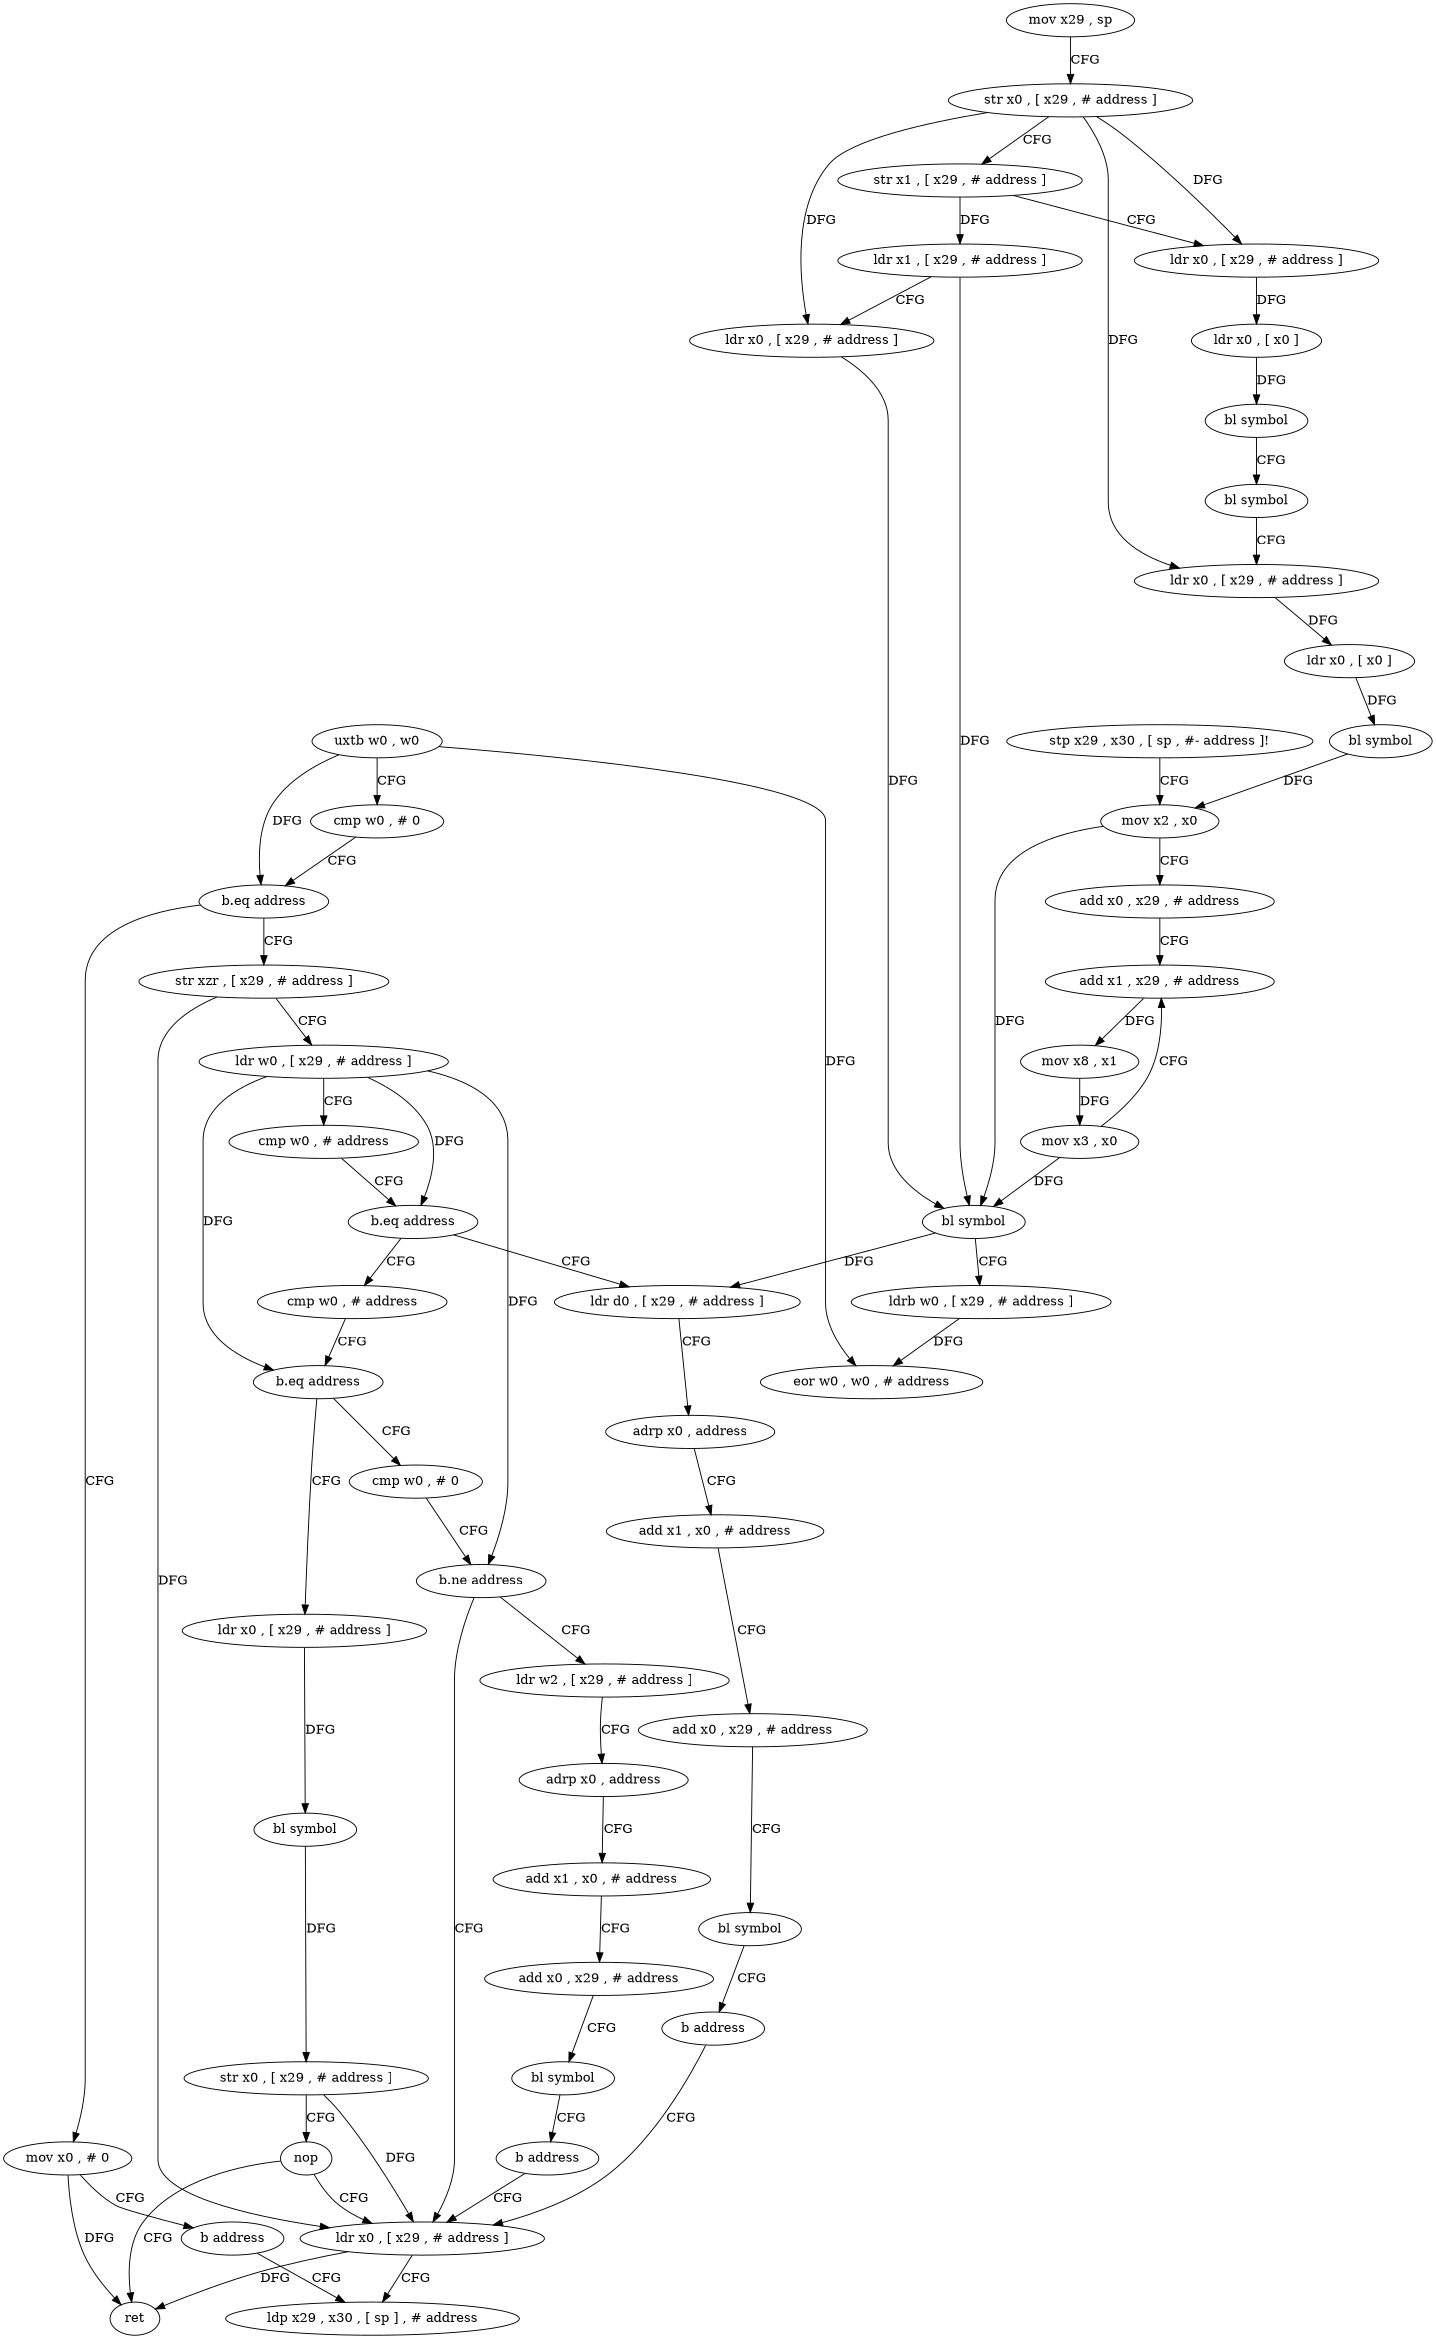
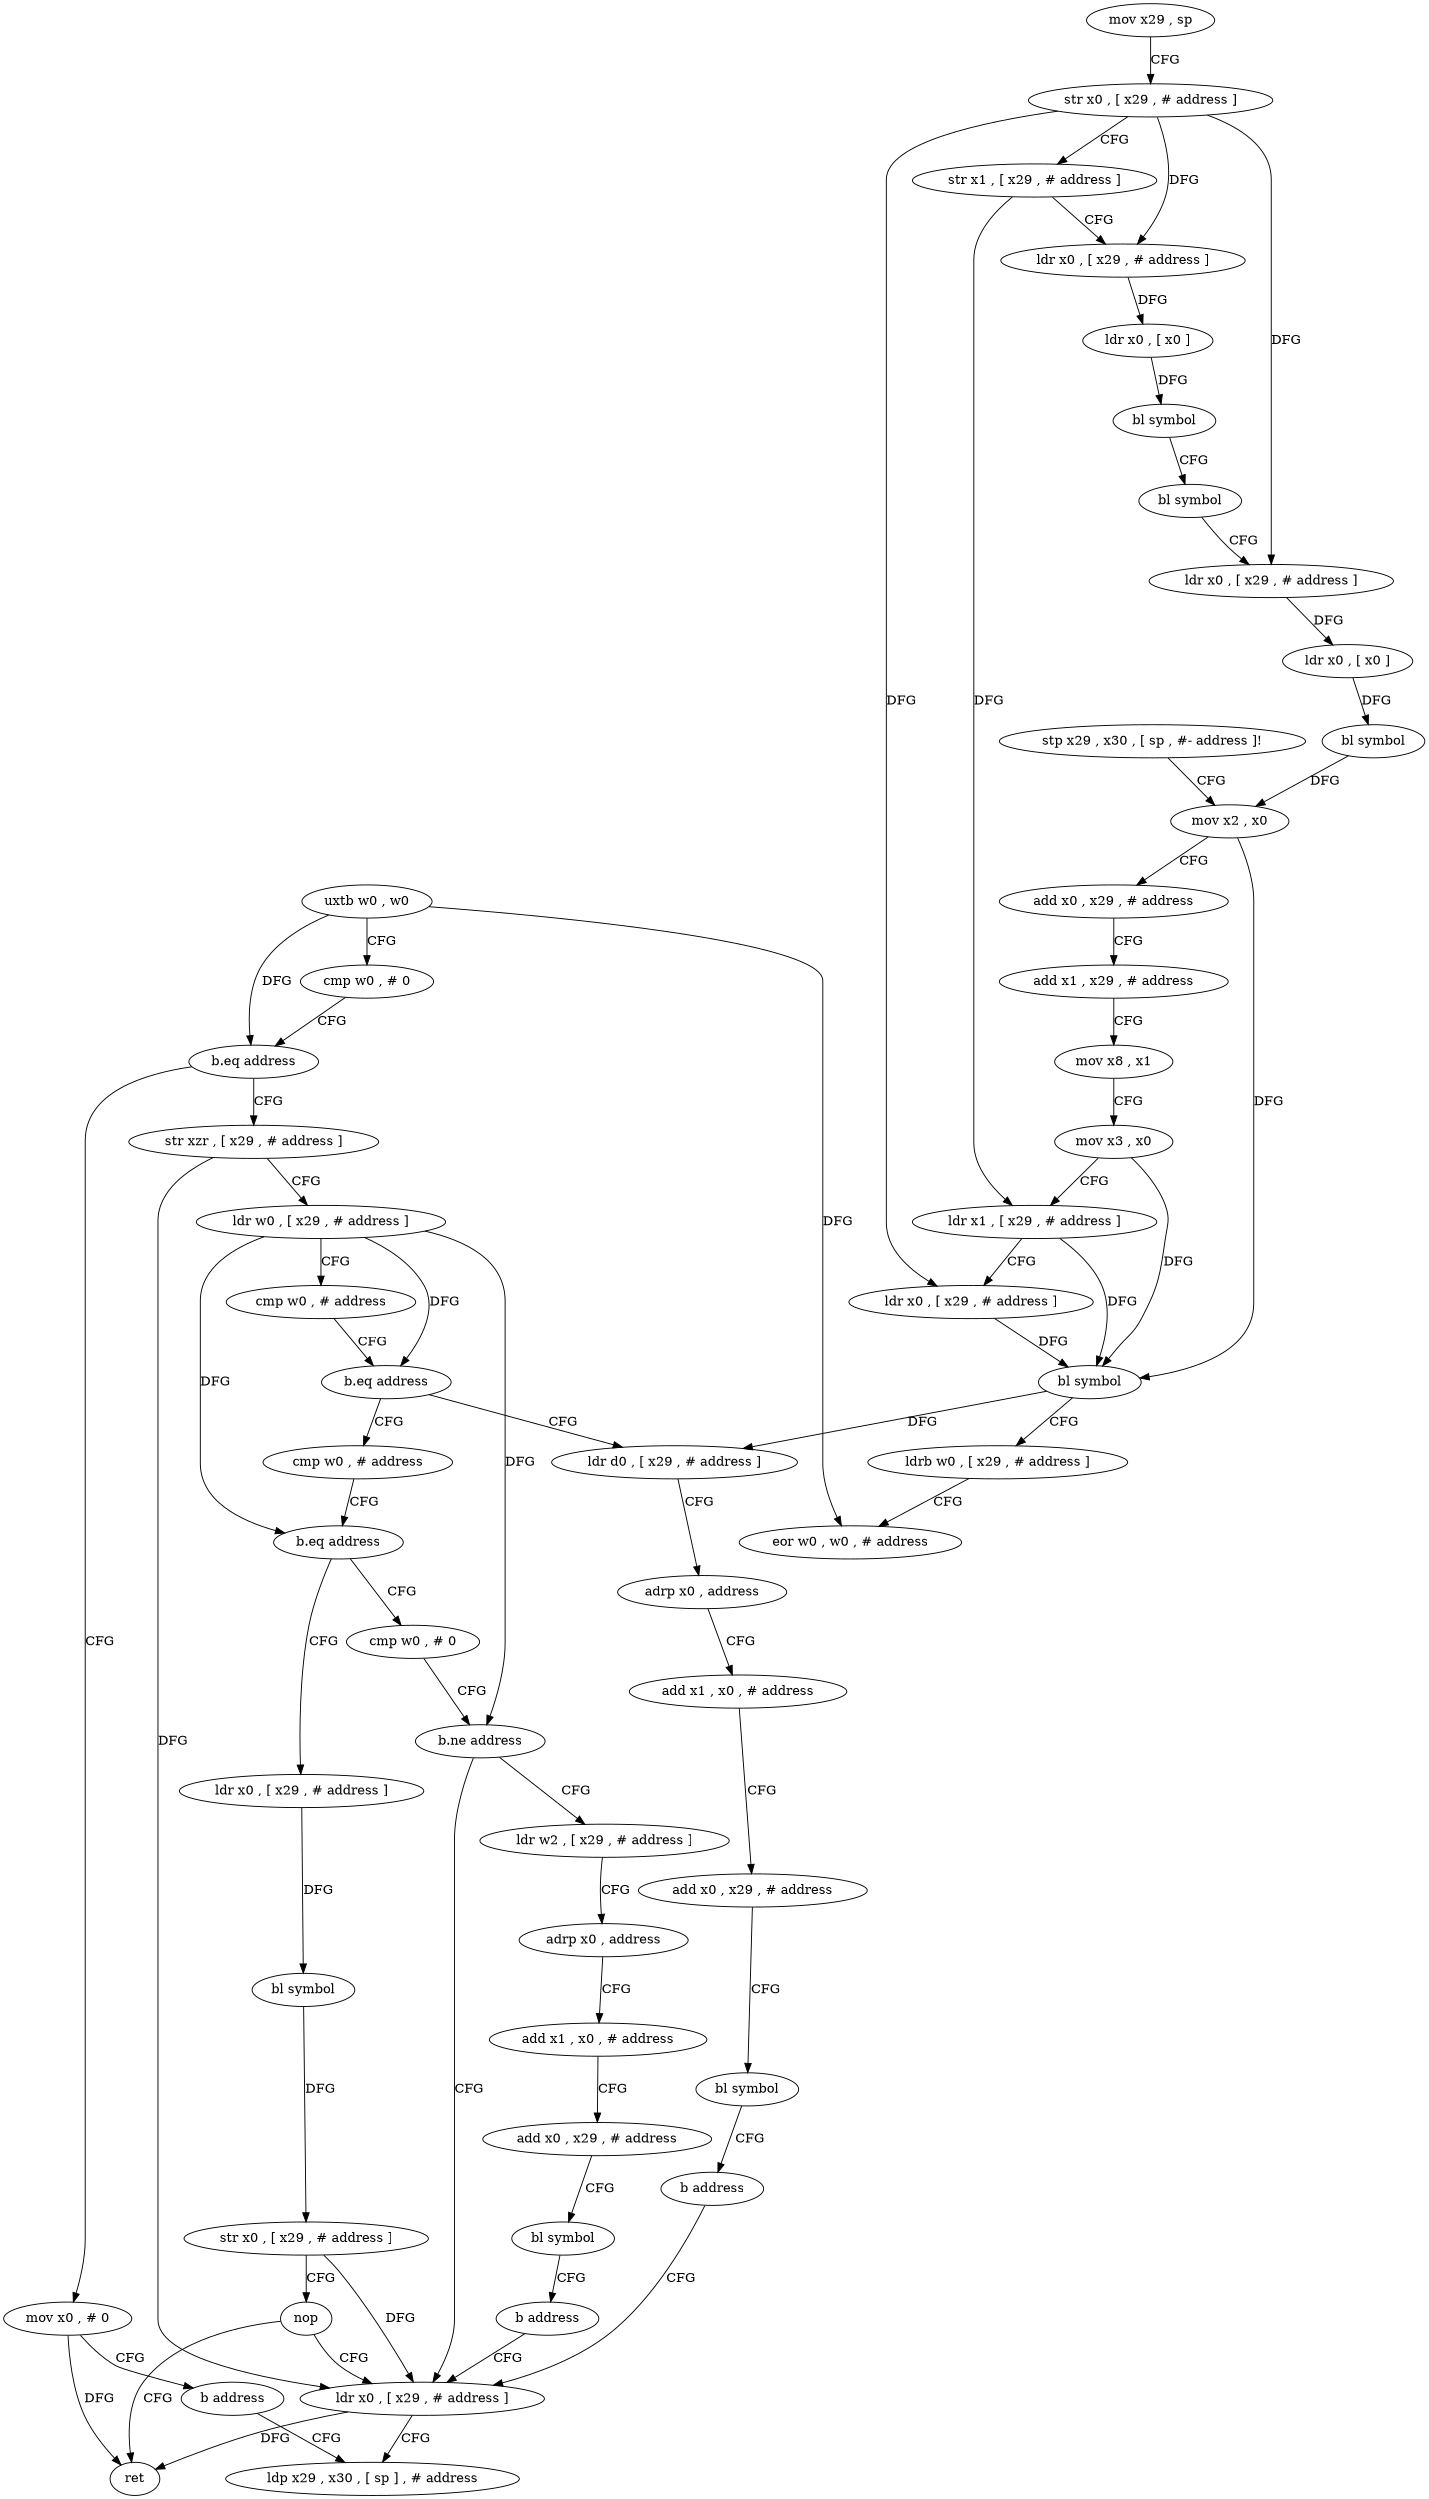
(1140, 1022) -> (1128, 1022)
(1148, 1076) -> (1078, 1178)
(1095, 1102) -> (1128, 1102)
(948, 1342) -> (948, 1502)
